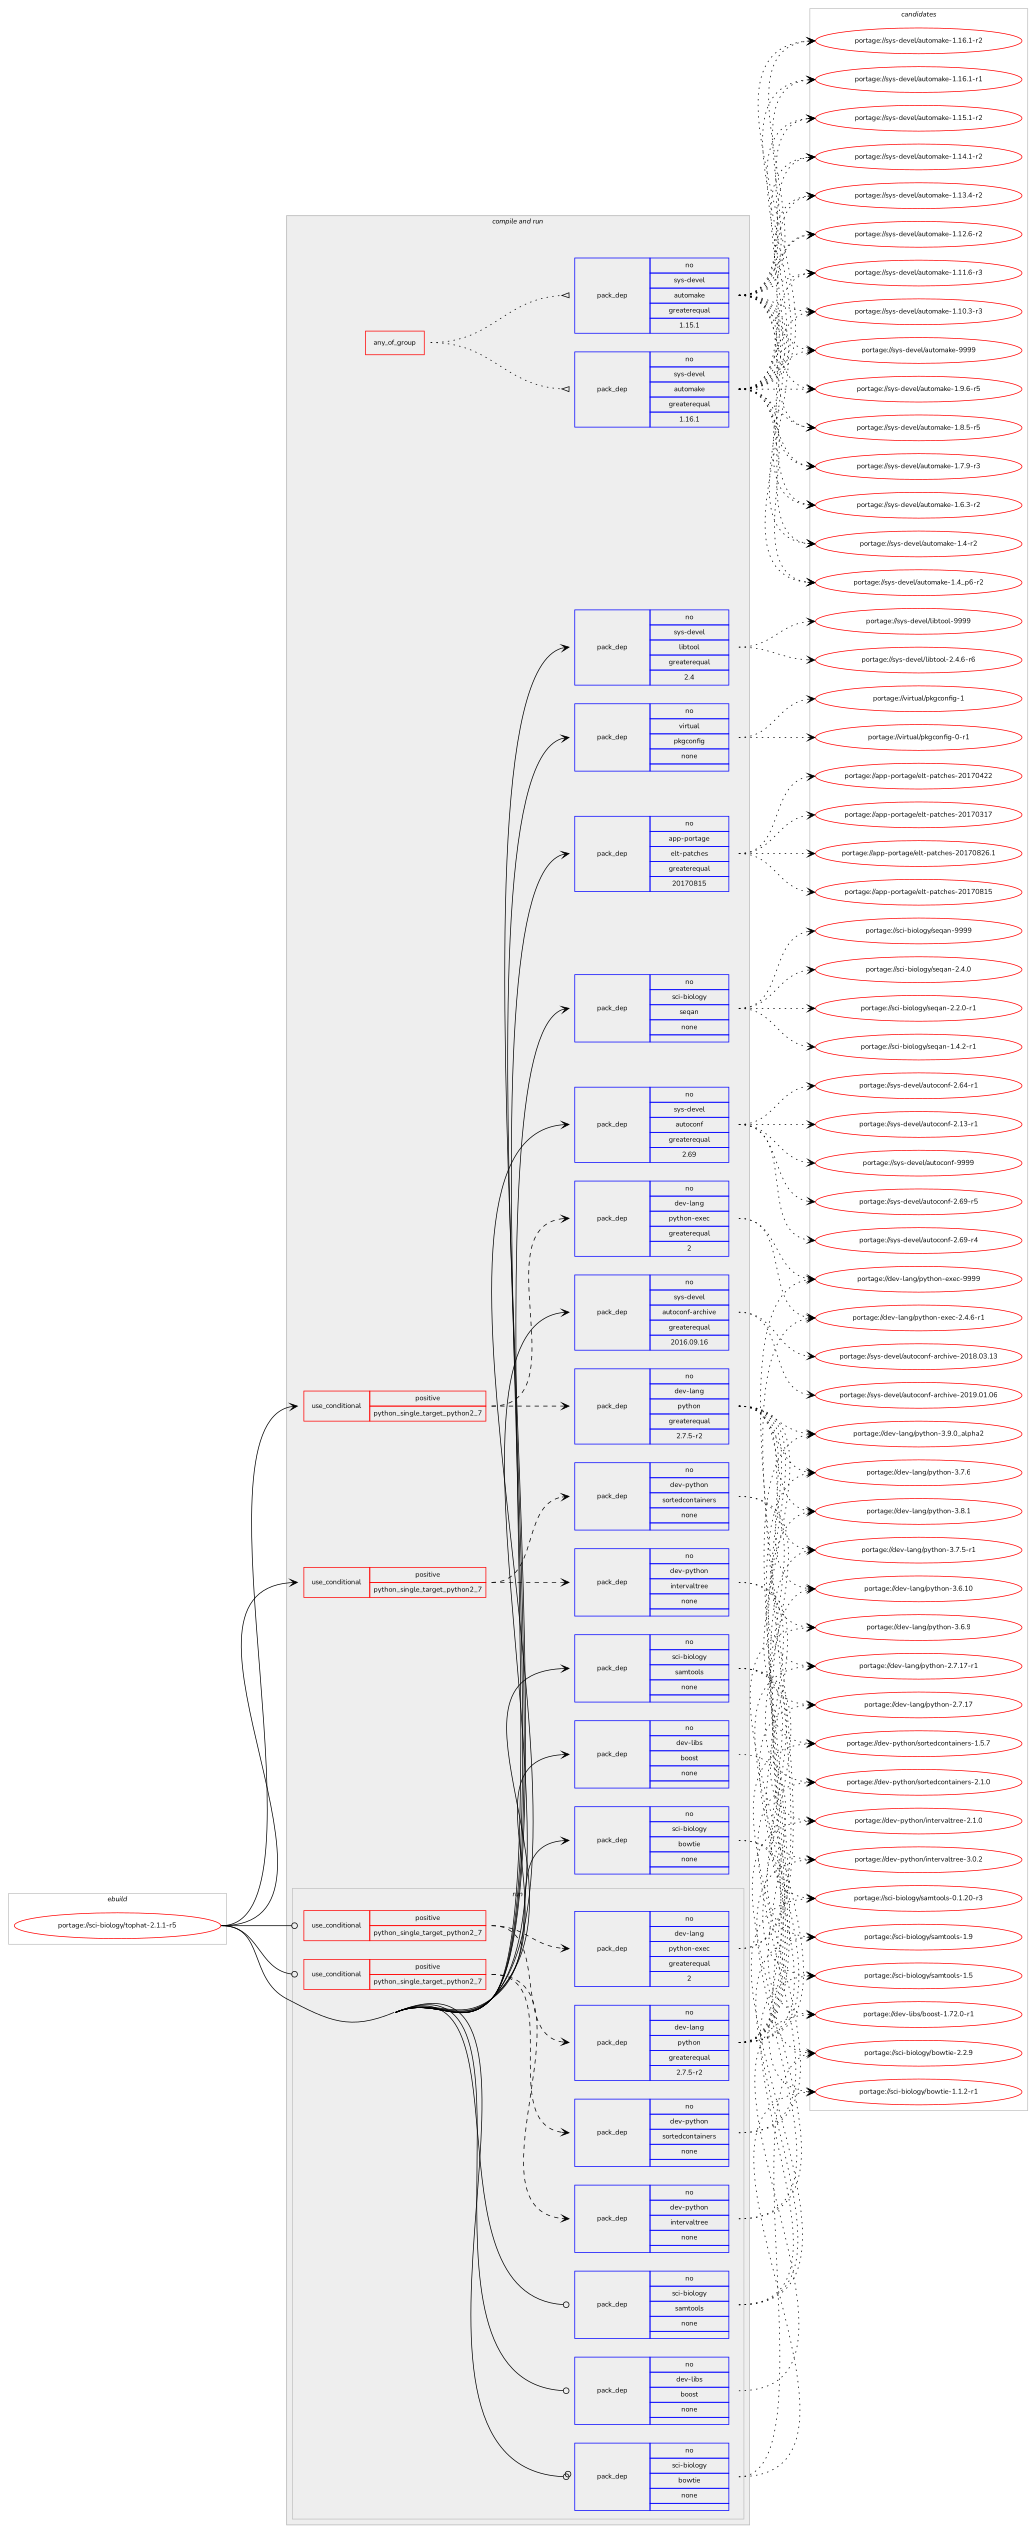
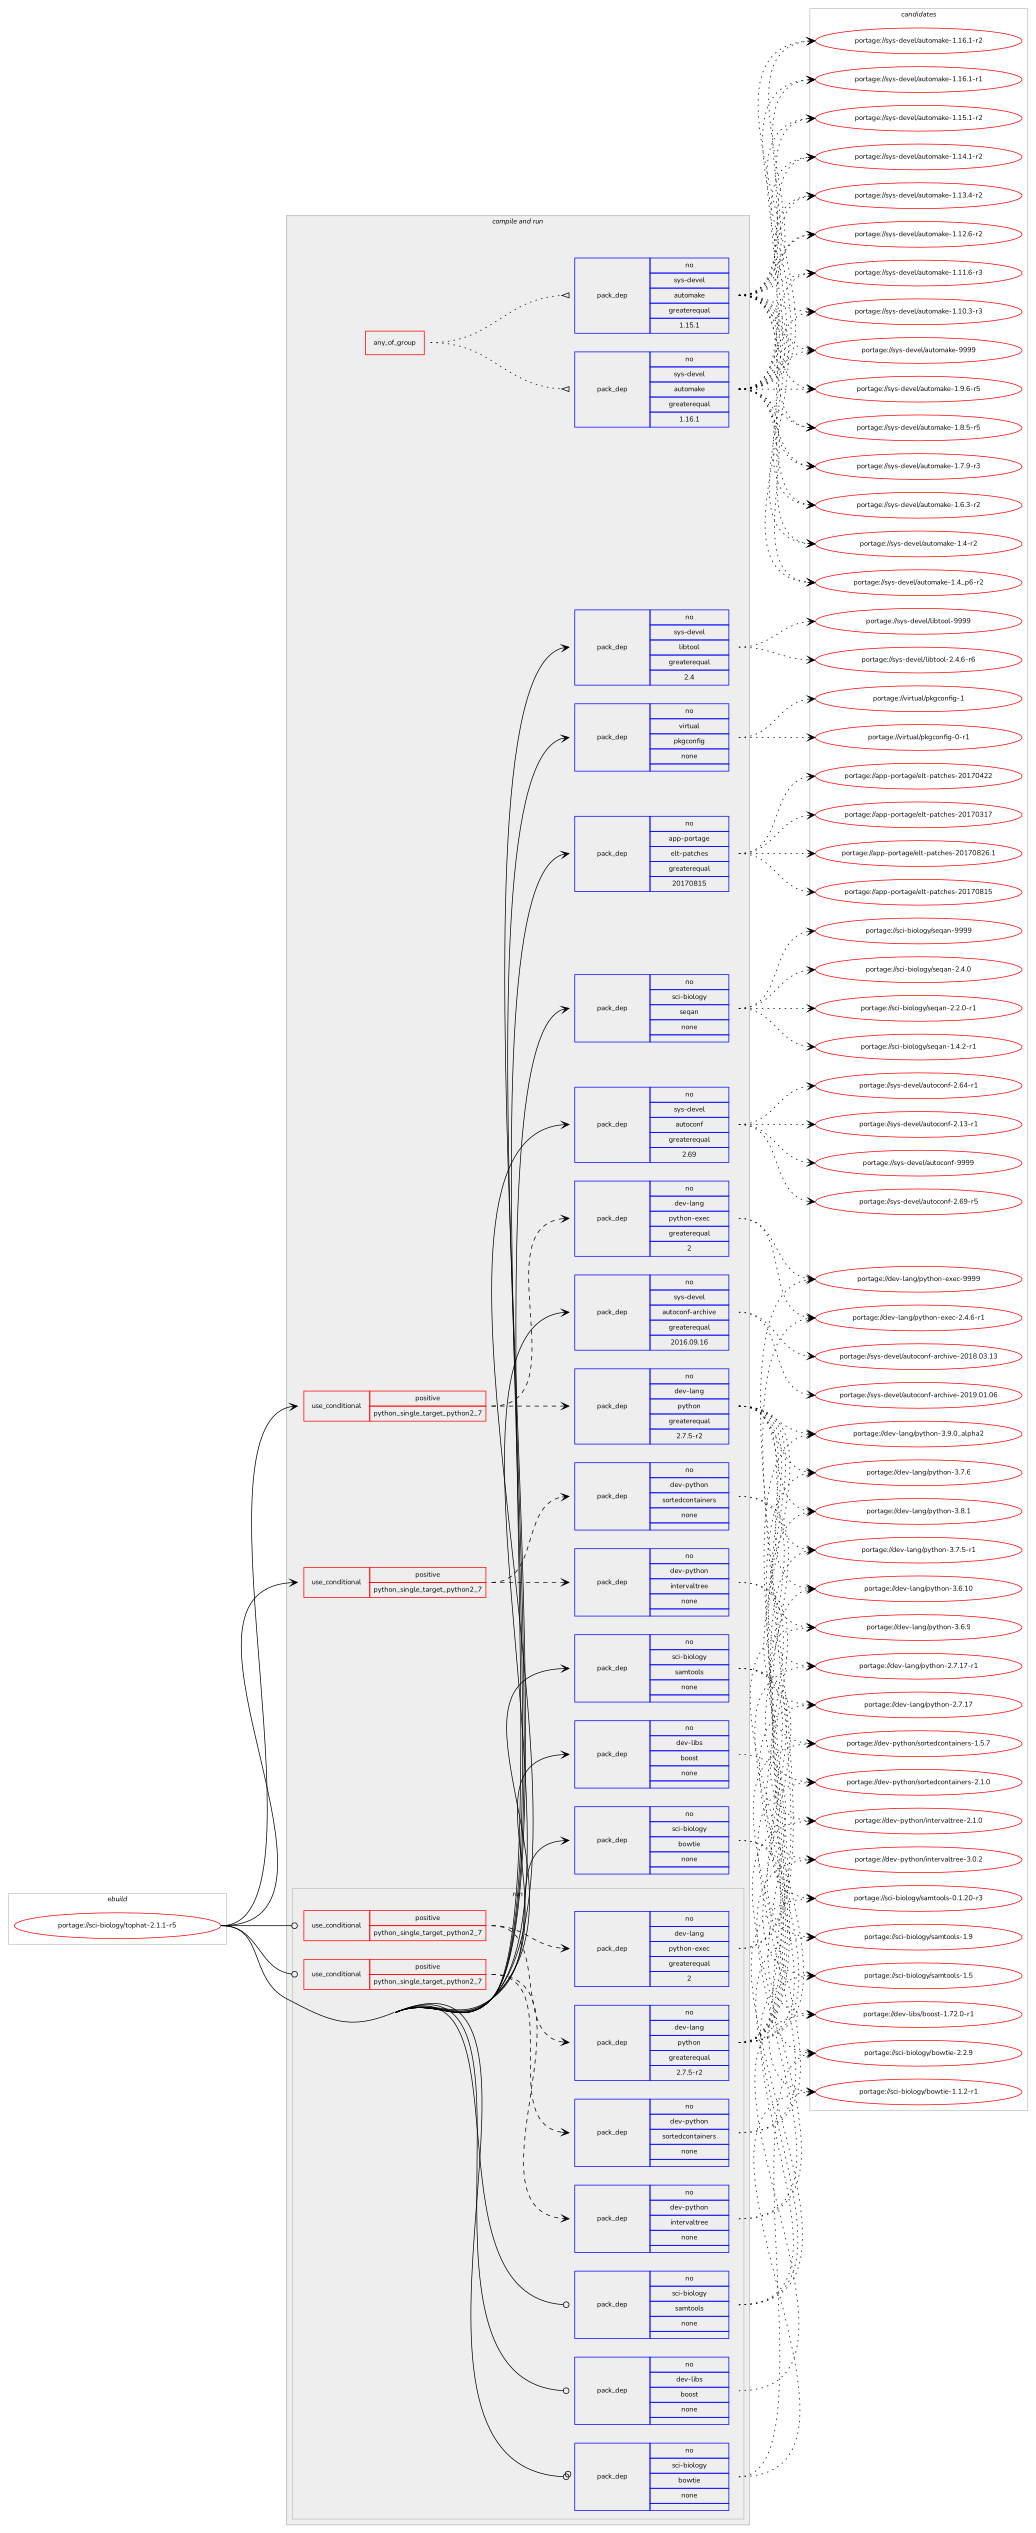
(919, 1241) -> none
